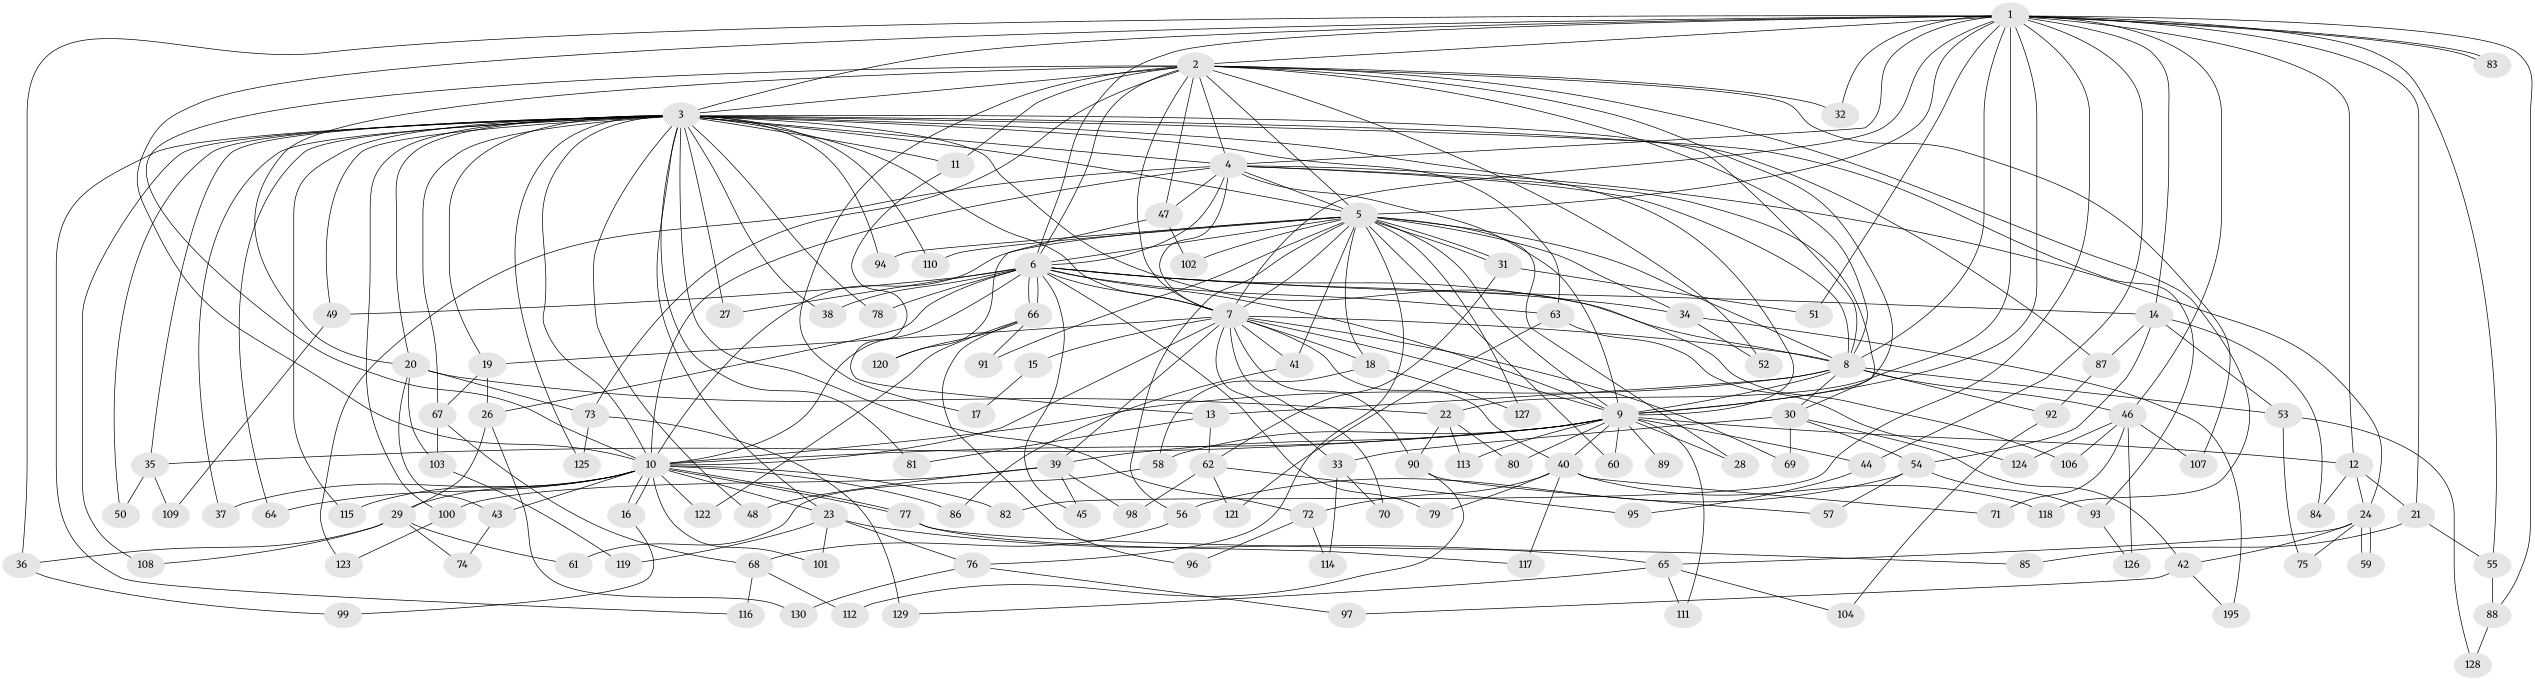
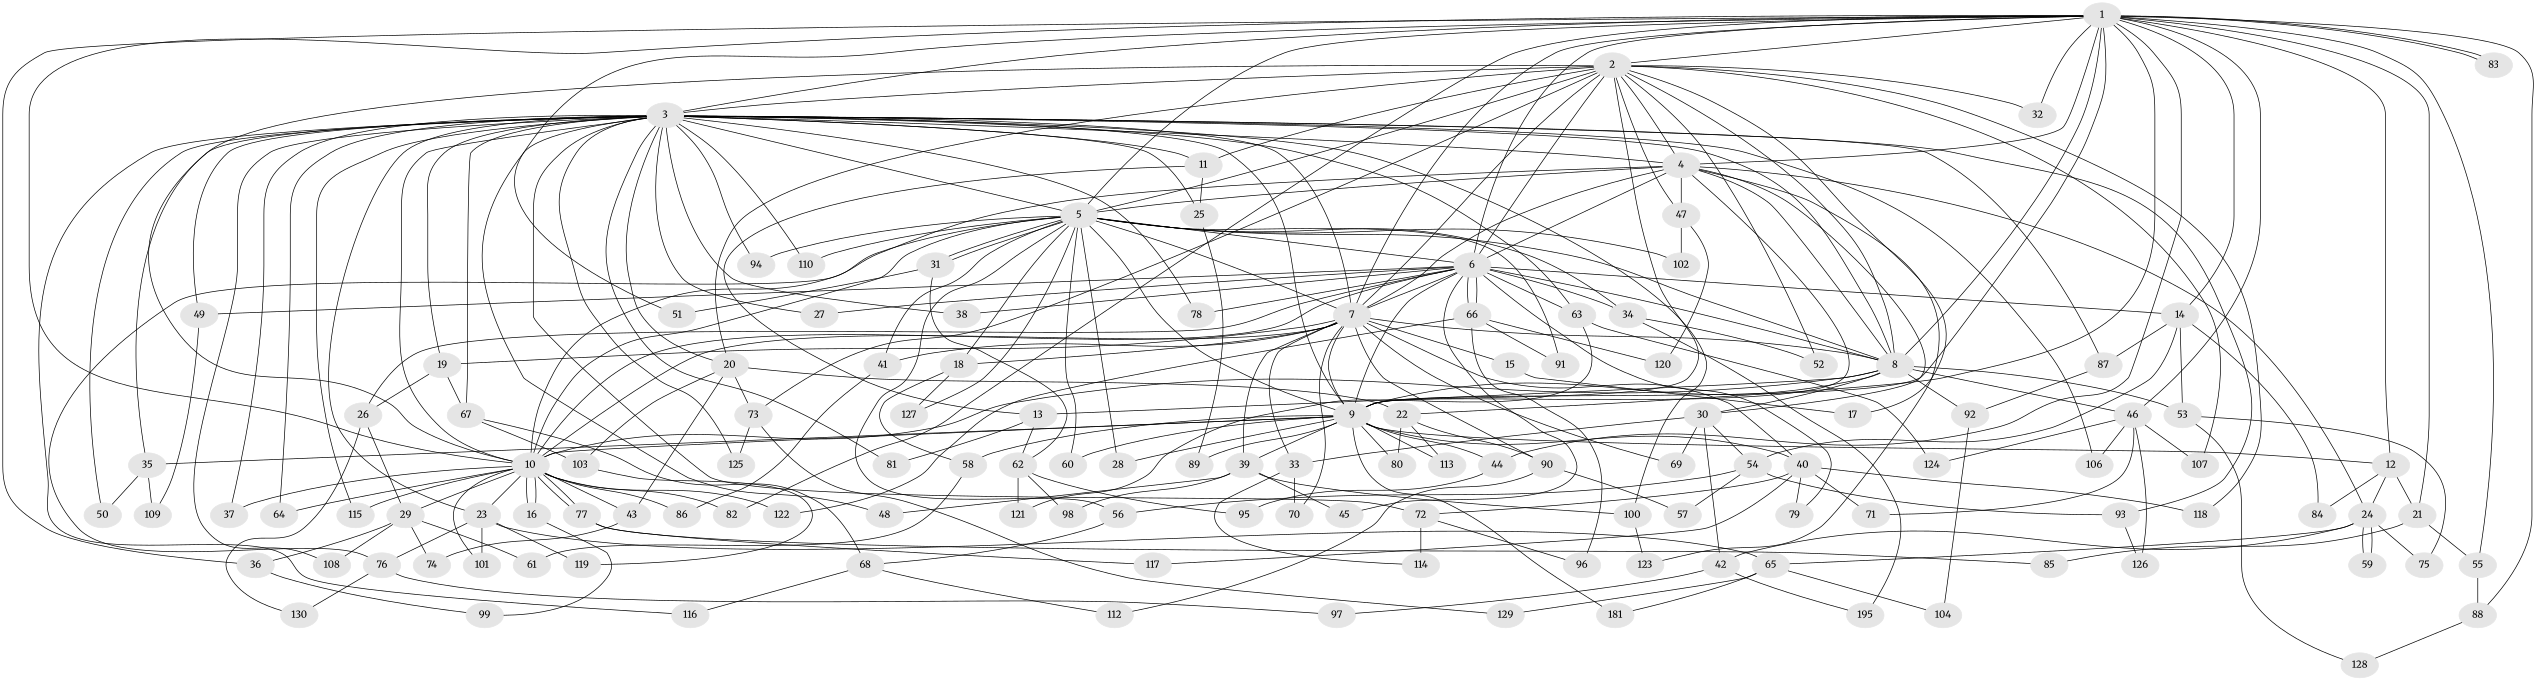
none -> (1199, 215)
(1683, 615) -> (1615, 615)
